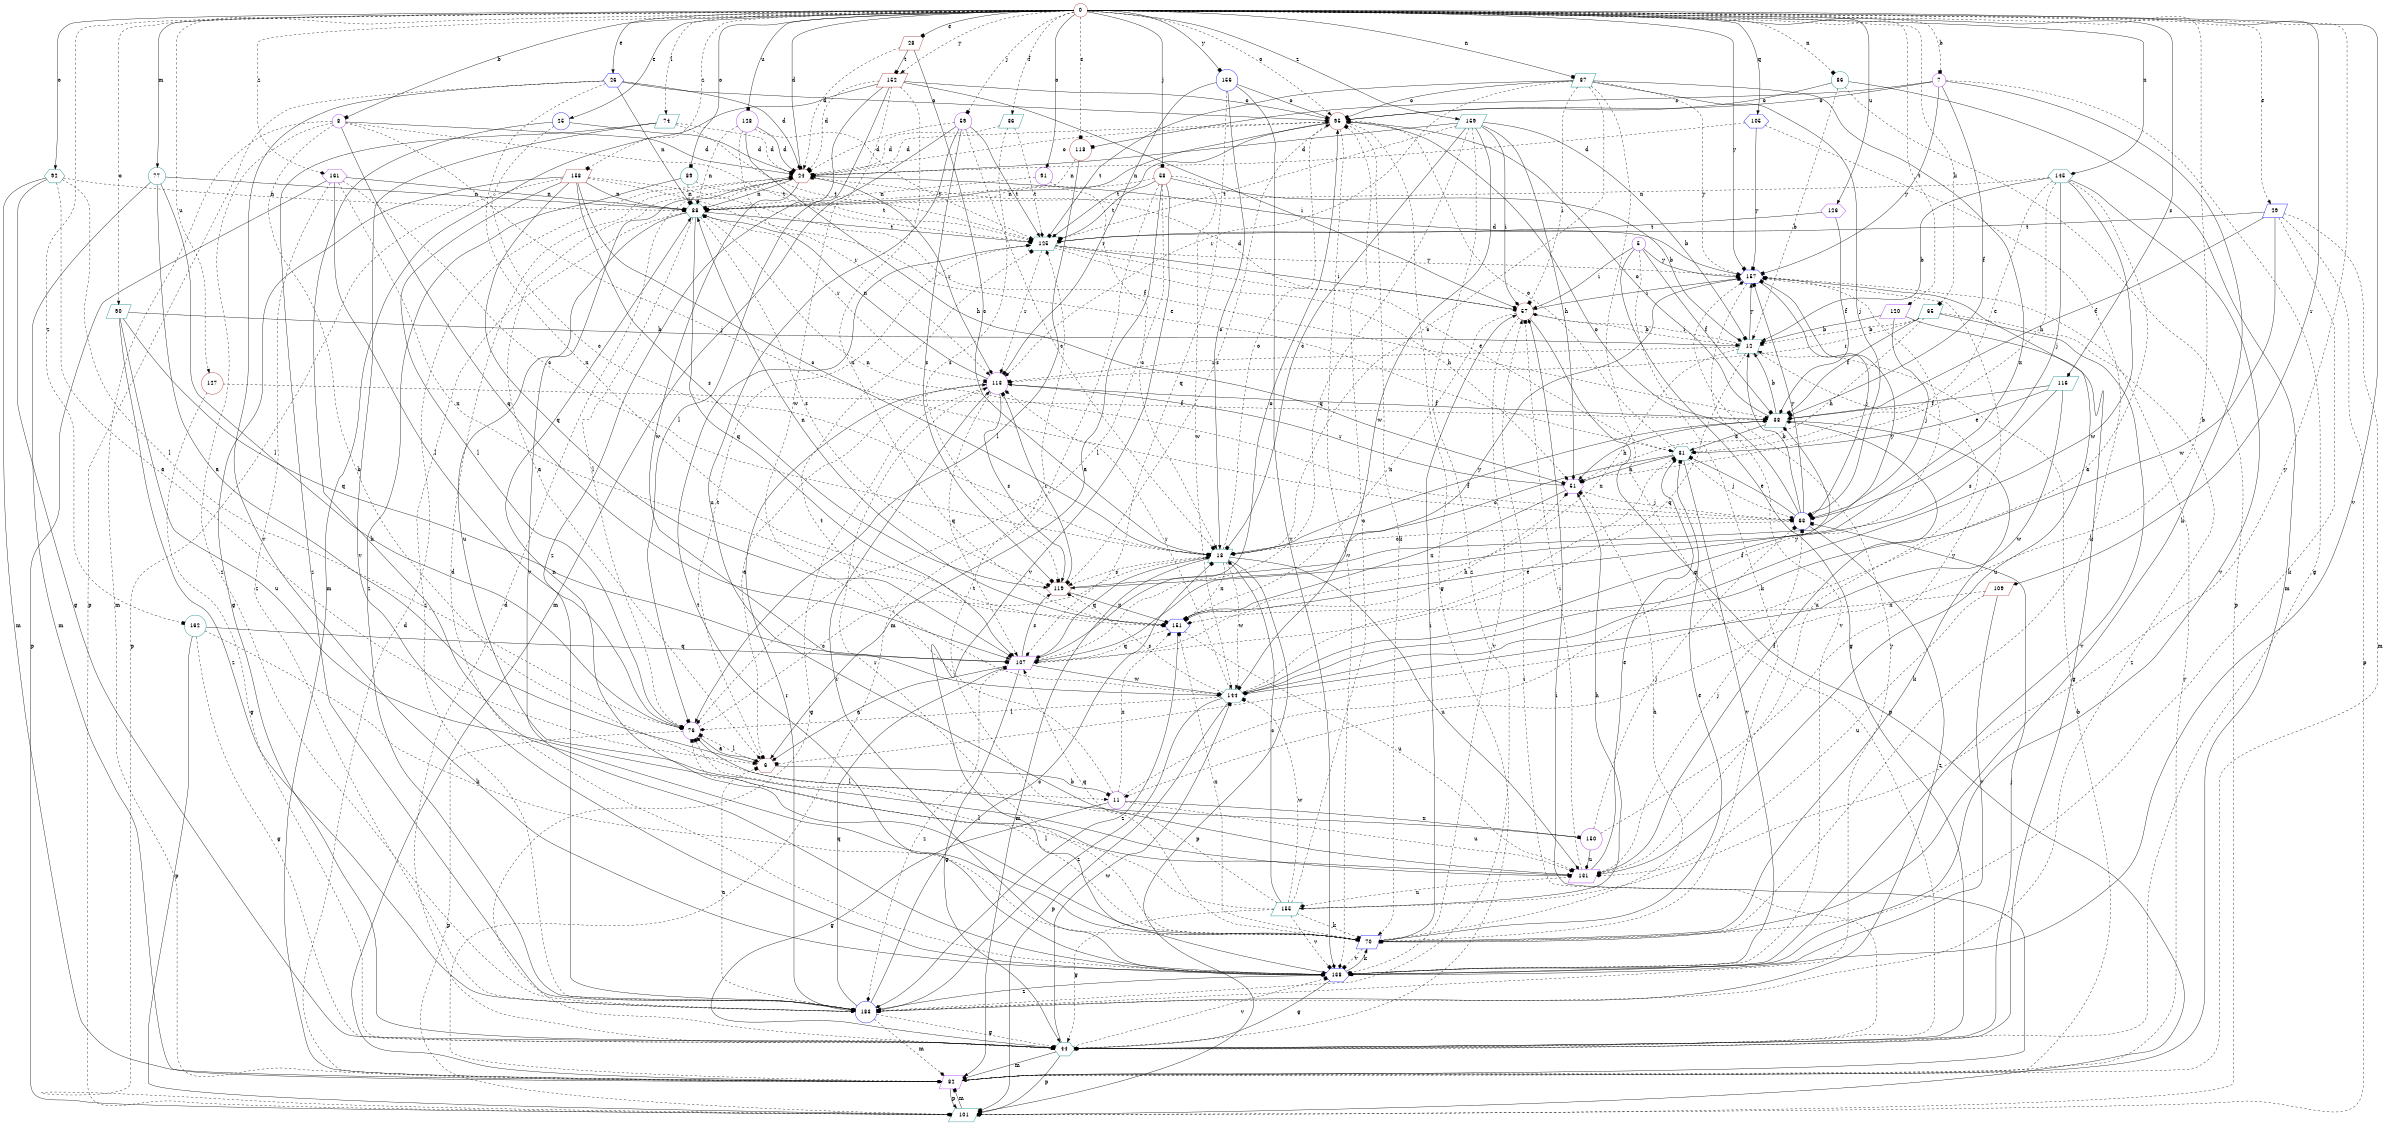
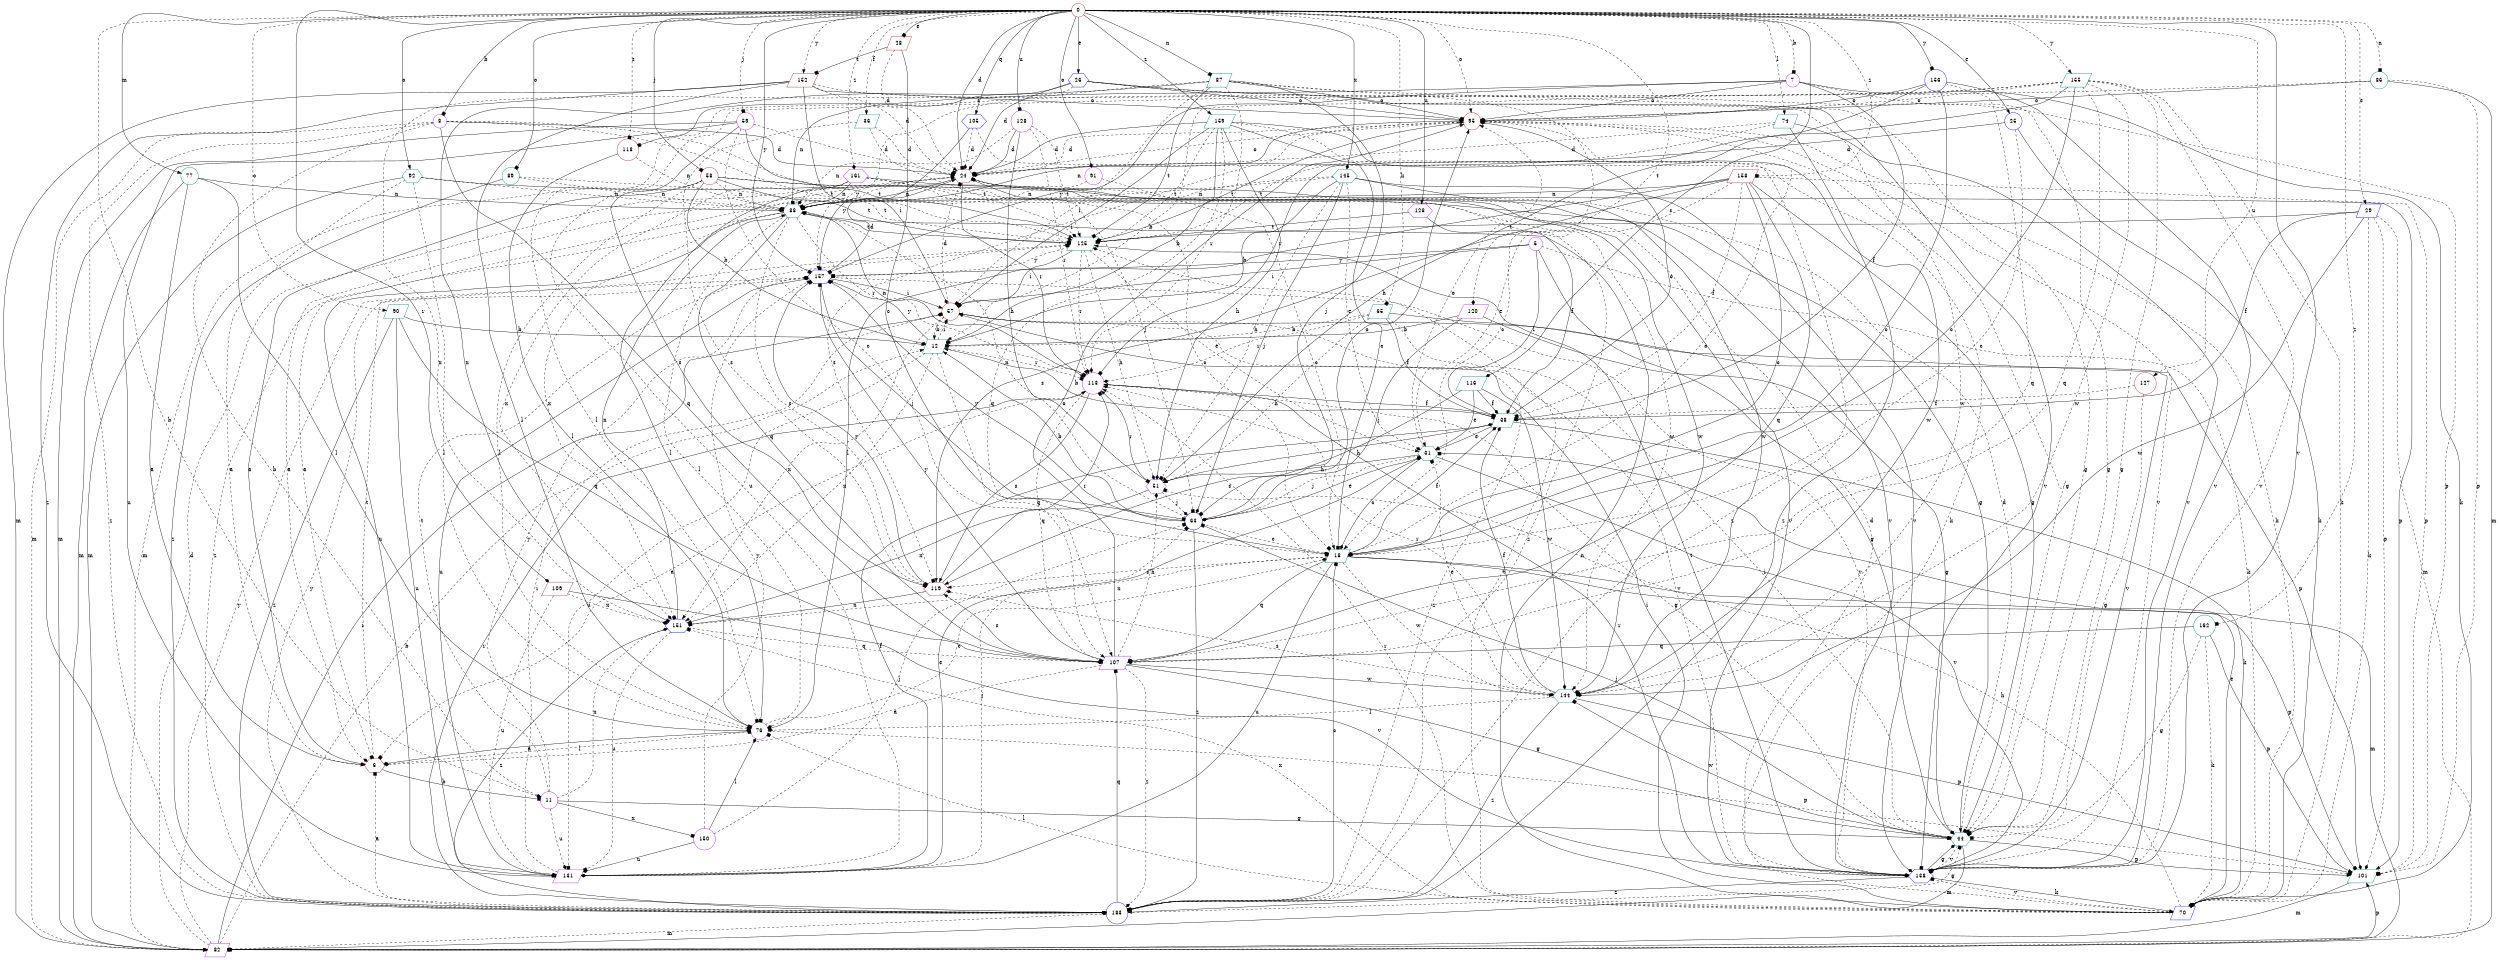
(1706, 330) -> (1534, 330)
(879, 416) -> (580, 301)
(885, 696) -> (749, 743)
(1437, 887) -> (828, 108)
